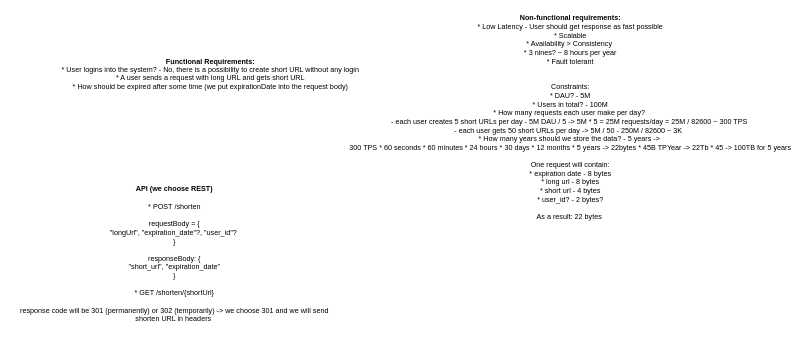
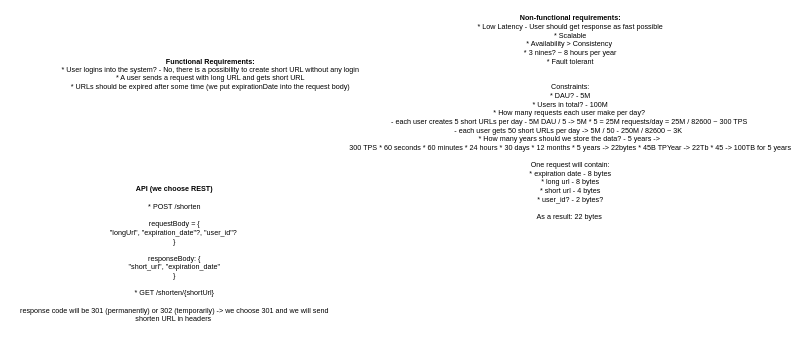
(211, 78) -> (211, 78)
